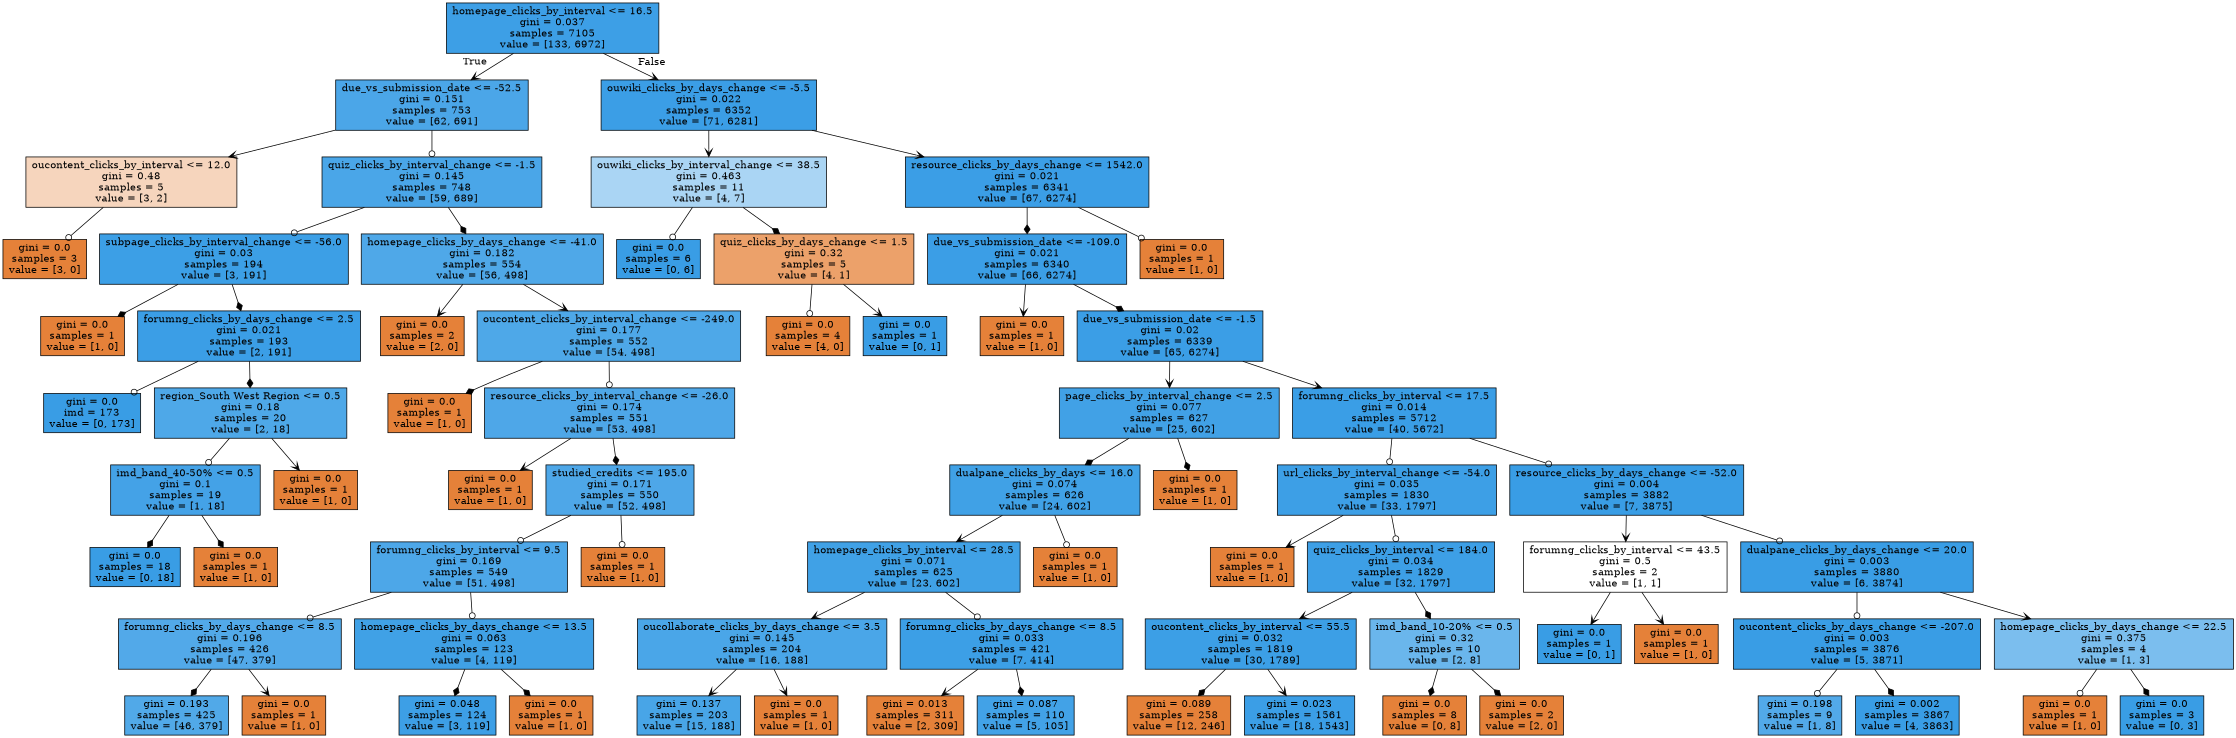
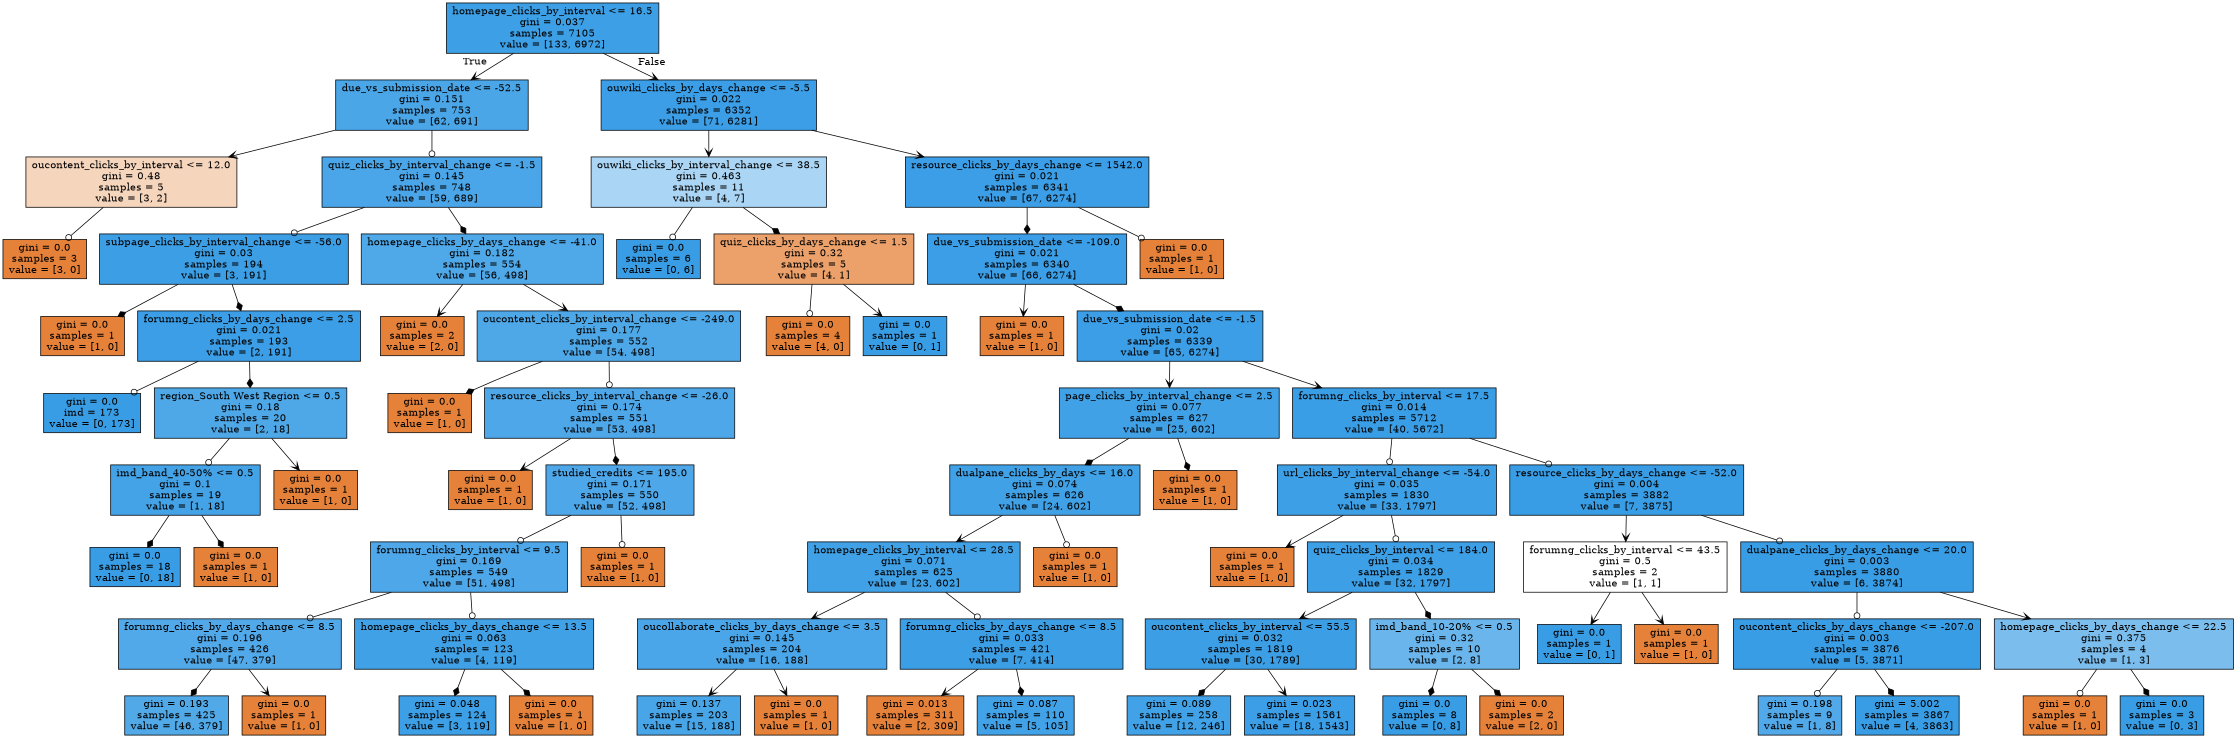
(1179, 715) -> (1179, 715)
(1425, 715) -> (1425, 715)
(1907, 715) -> (1907, 715)
